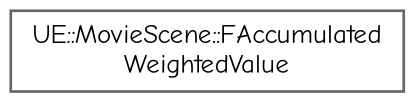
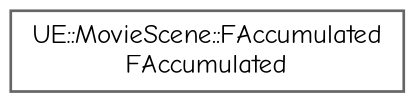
(207, 51) -> (207, 51)
